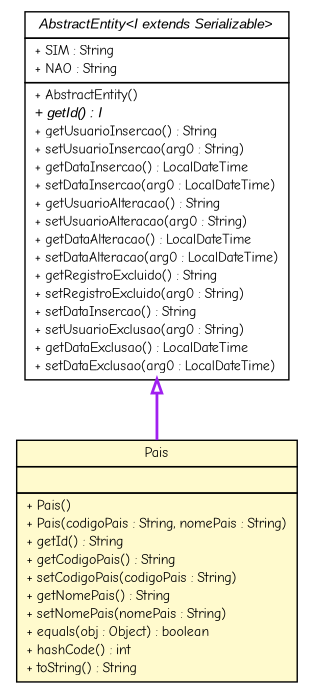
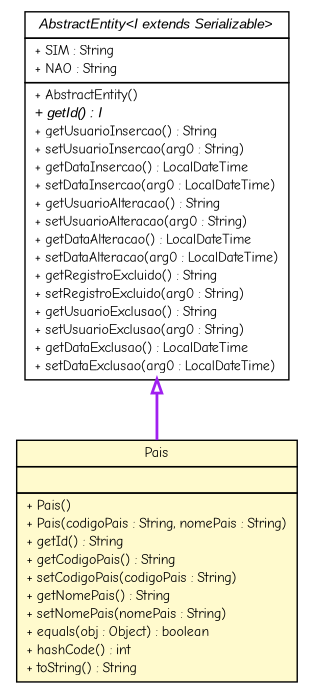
(116, 312) -> (126, 312)
